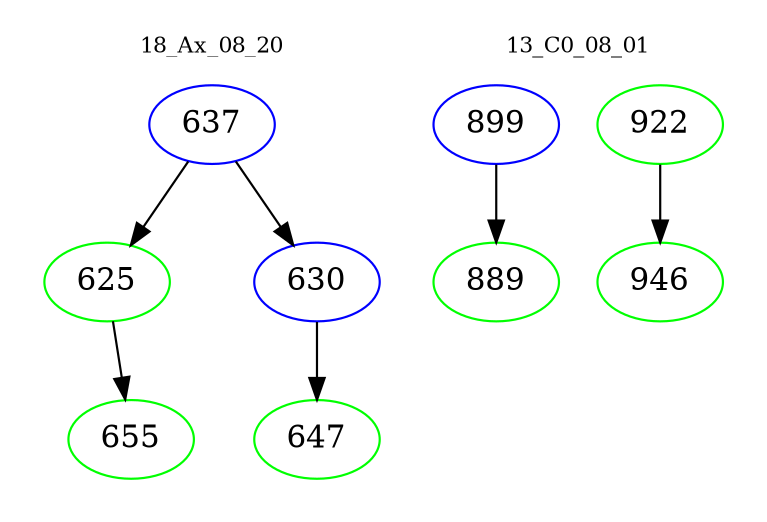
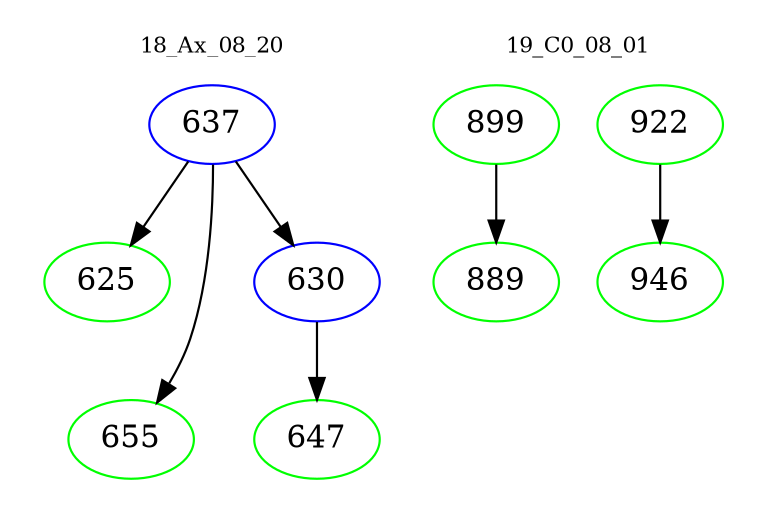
(578, 47) -> (578, 47)
(496, 125) -> (496, 125)
(117, 349) -> (205, 277)
